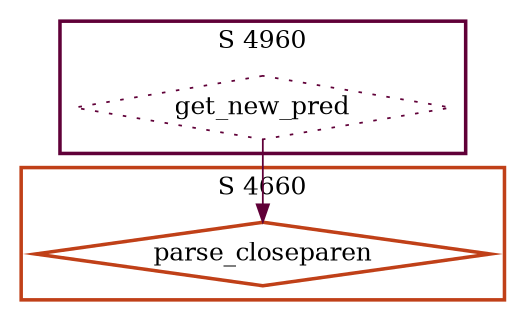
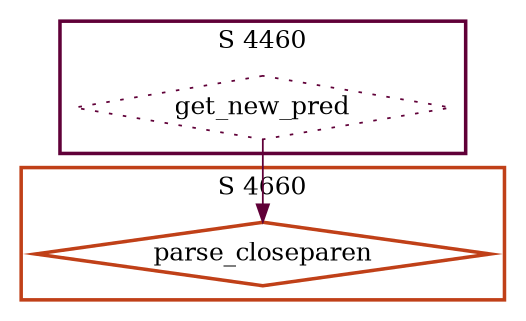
(263, 41) -> (263, 41)
